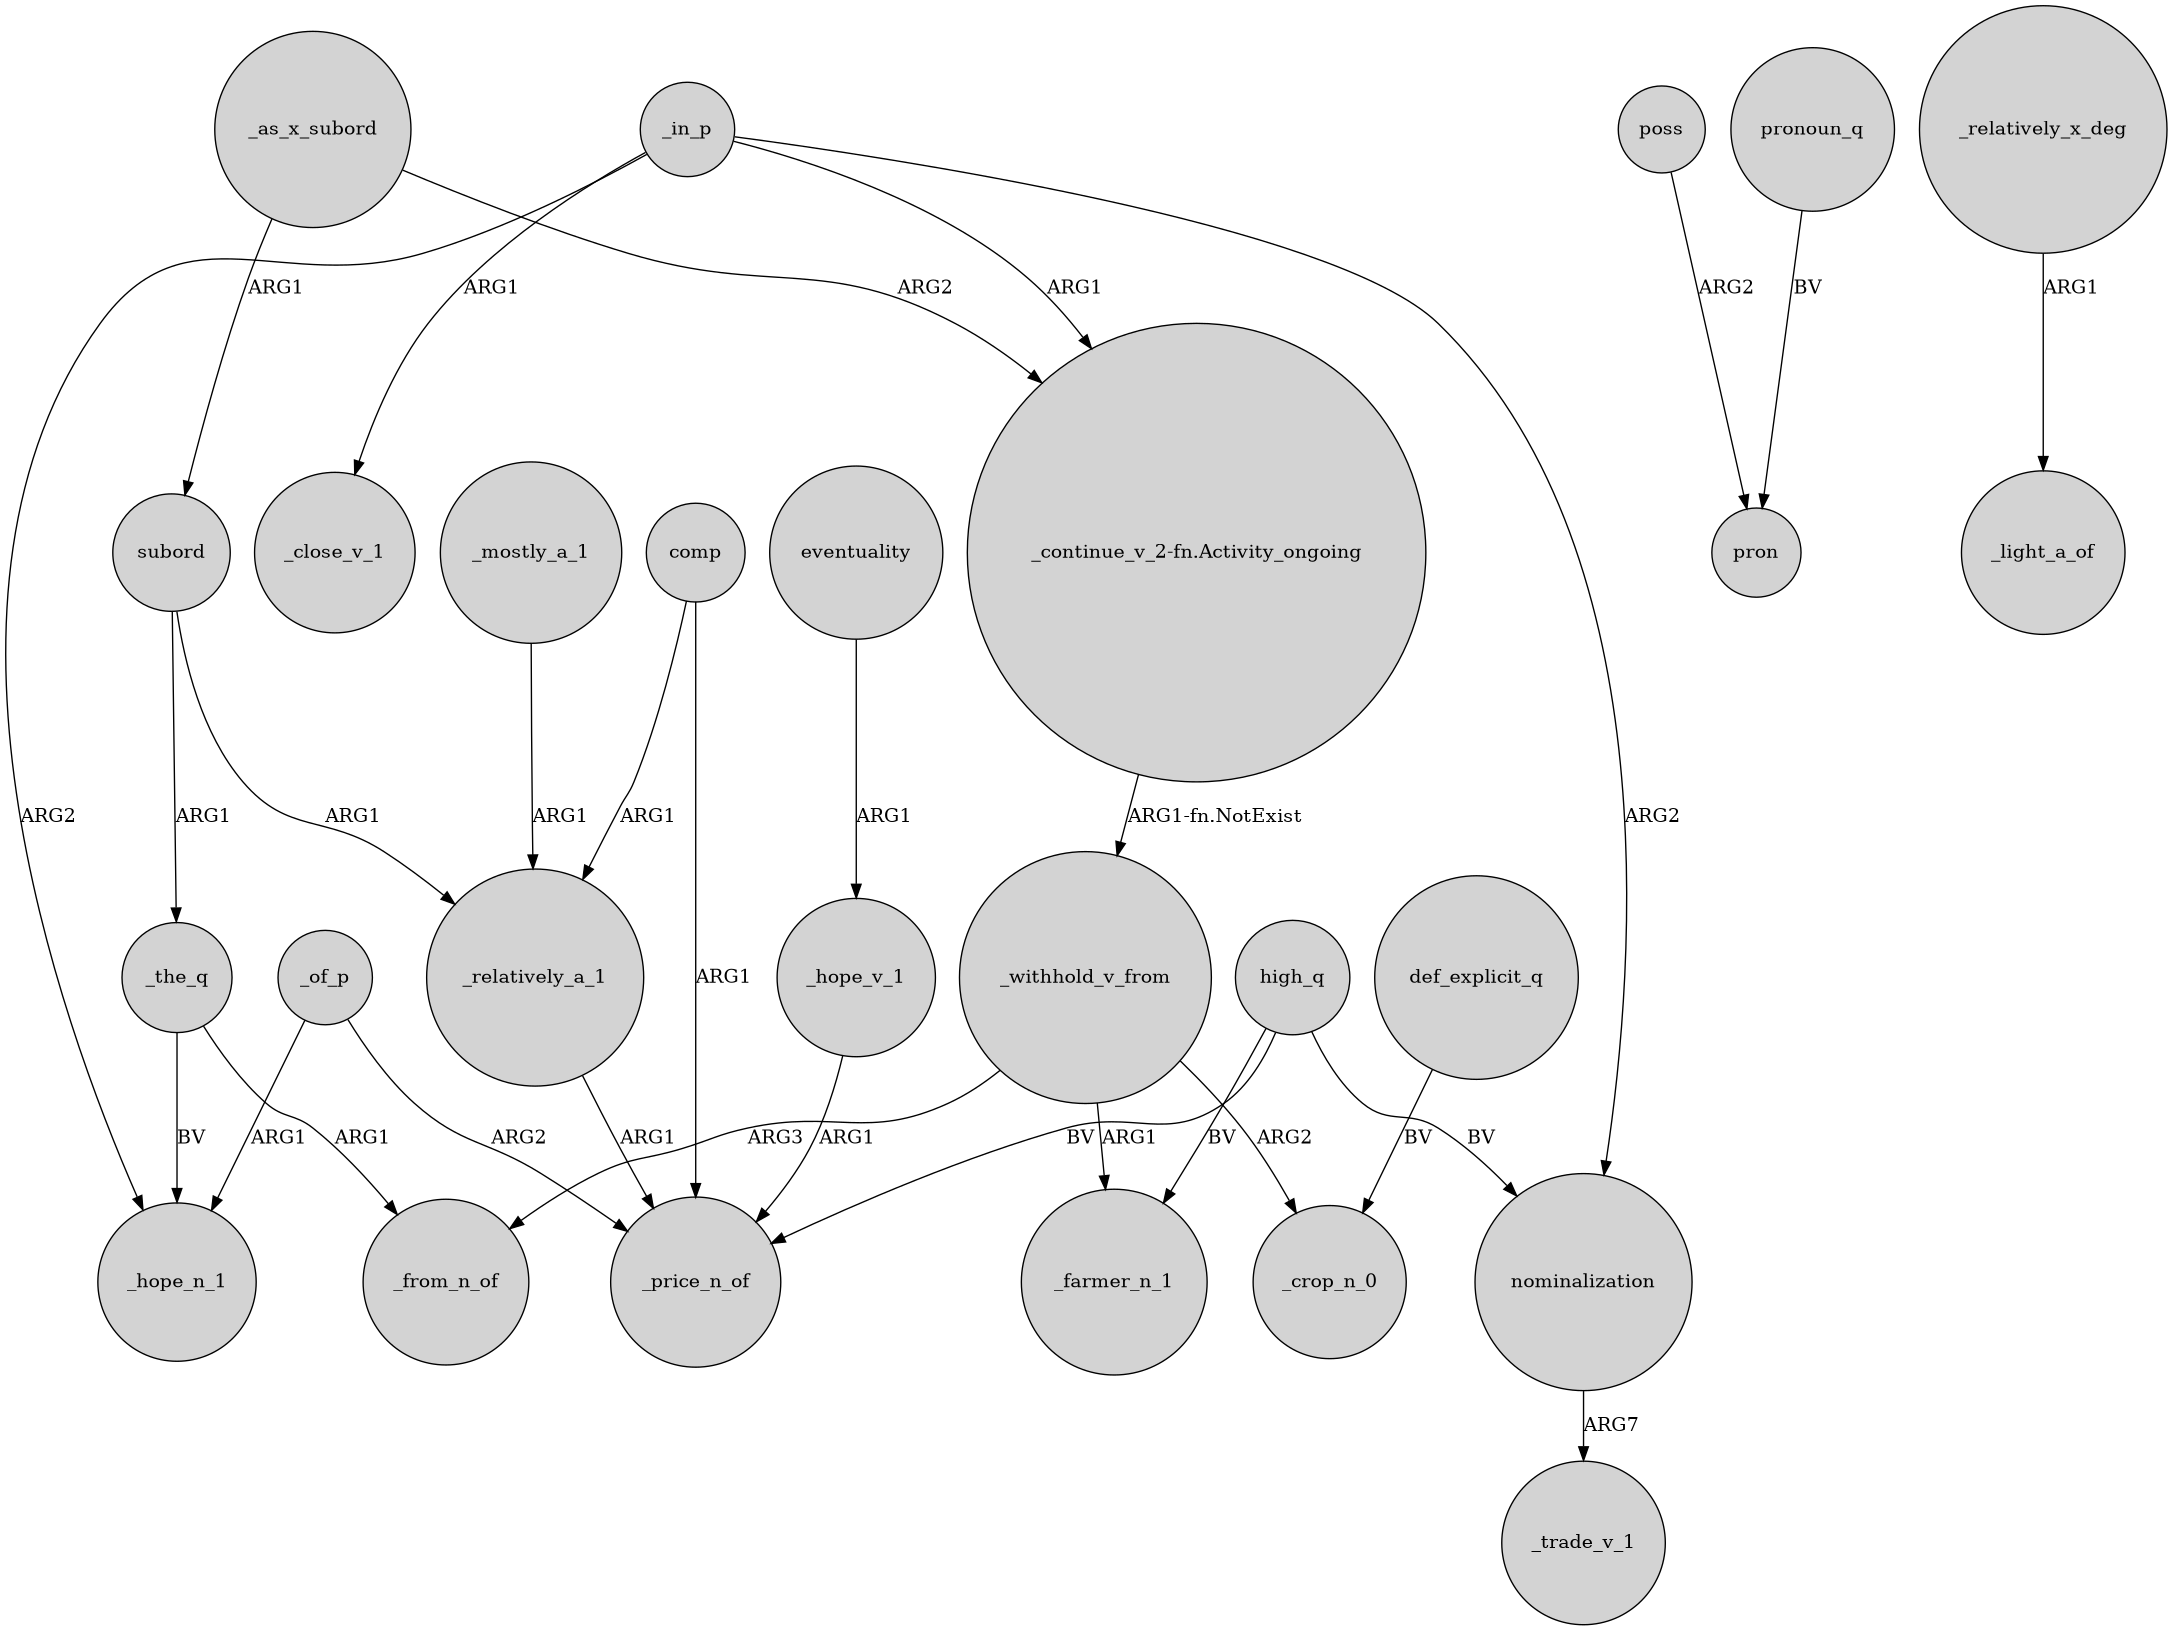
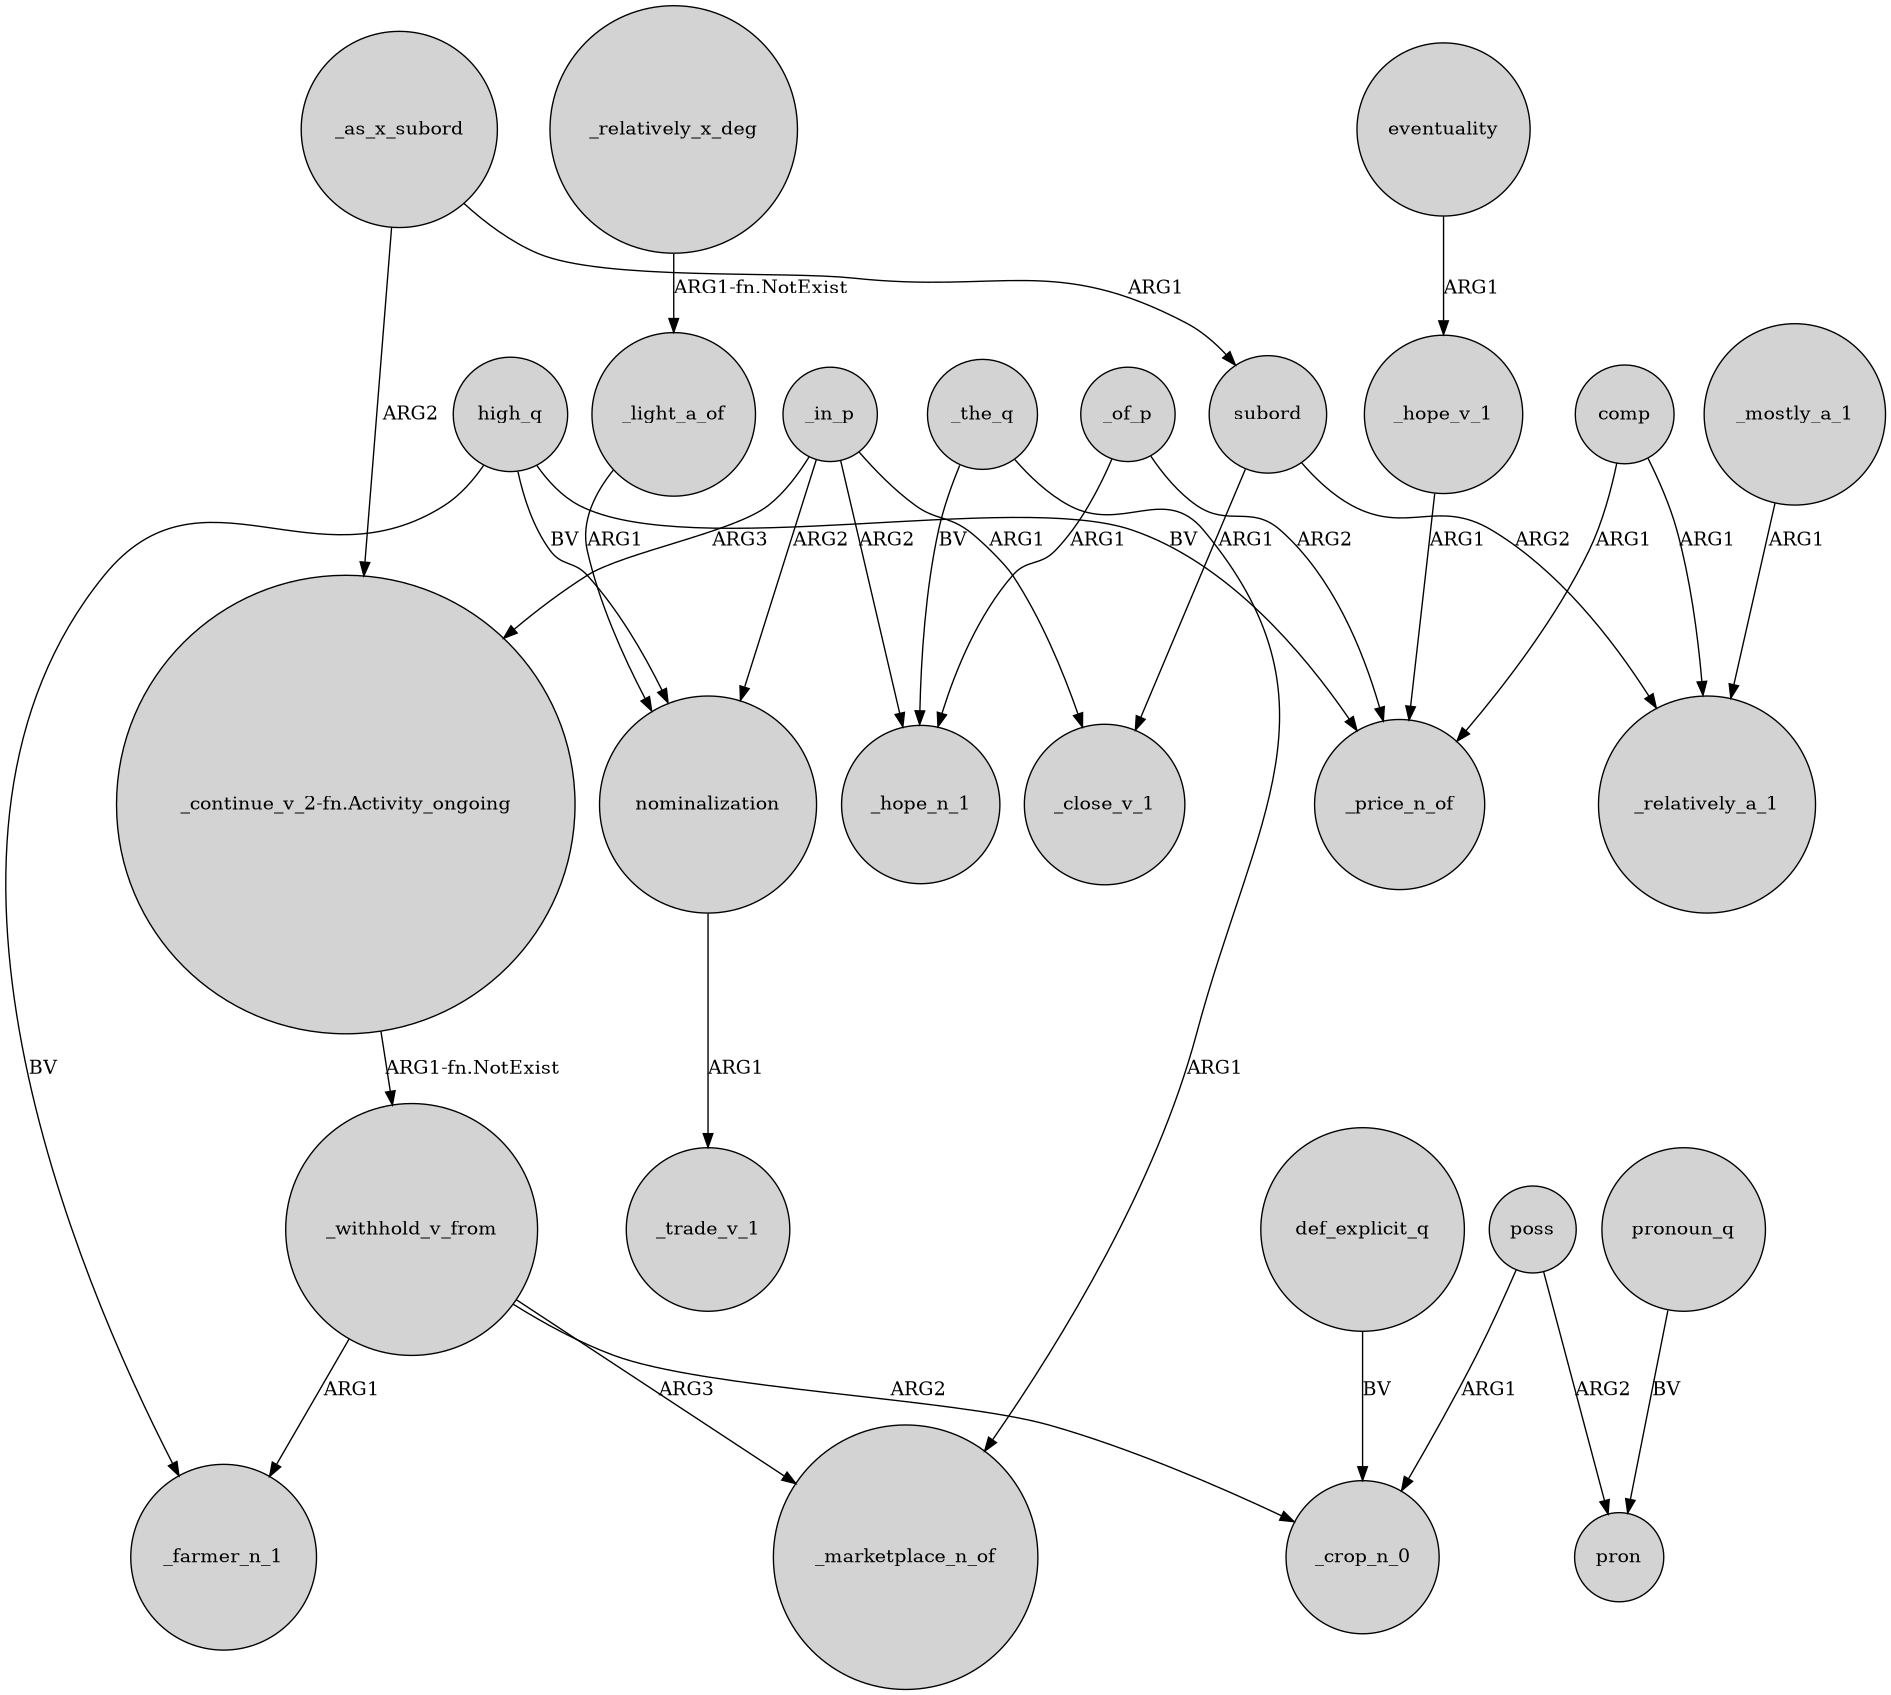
(1075, 288) -> (740, 540)
(2071, 288) -> (761, 288)
none -> (590, 562)
(174, 760) -> (1193, 593)
(353, 817) -> (1543, 540)
(614, 1137) -> none
(446, 1282) -> (906, 1557)
none -> (1466, 1376)
(1612, 1426) -> (736, 1069)
